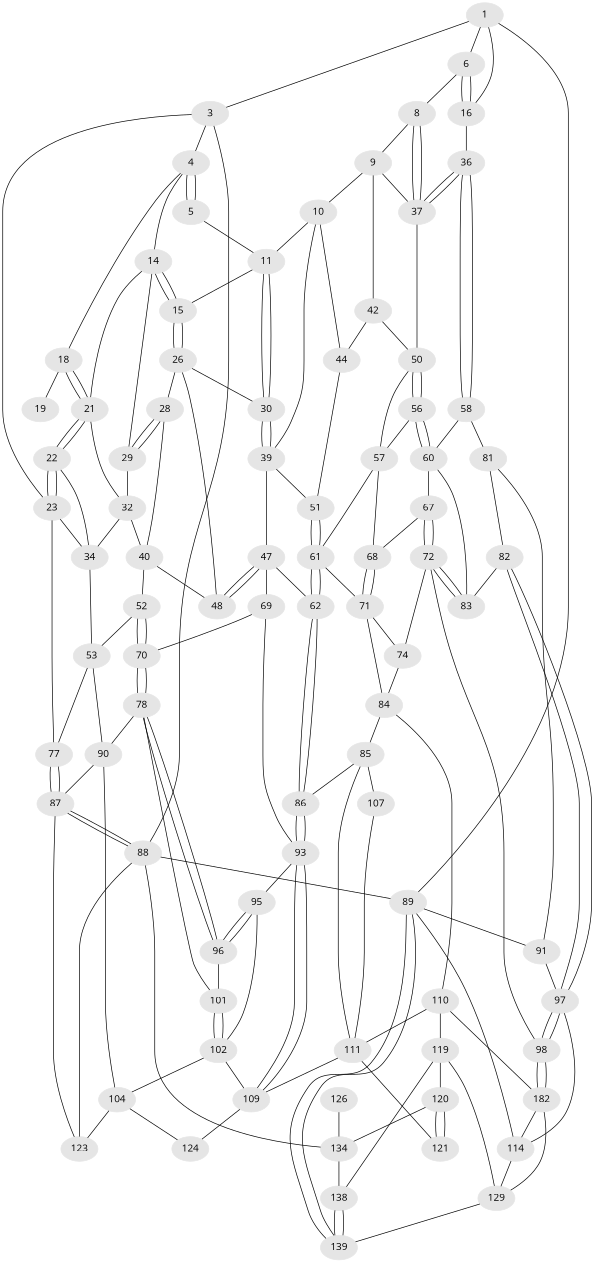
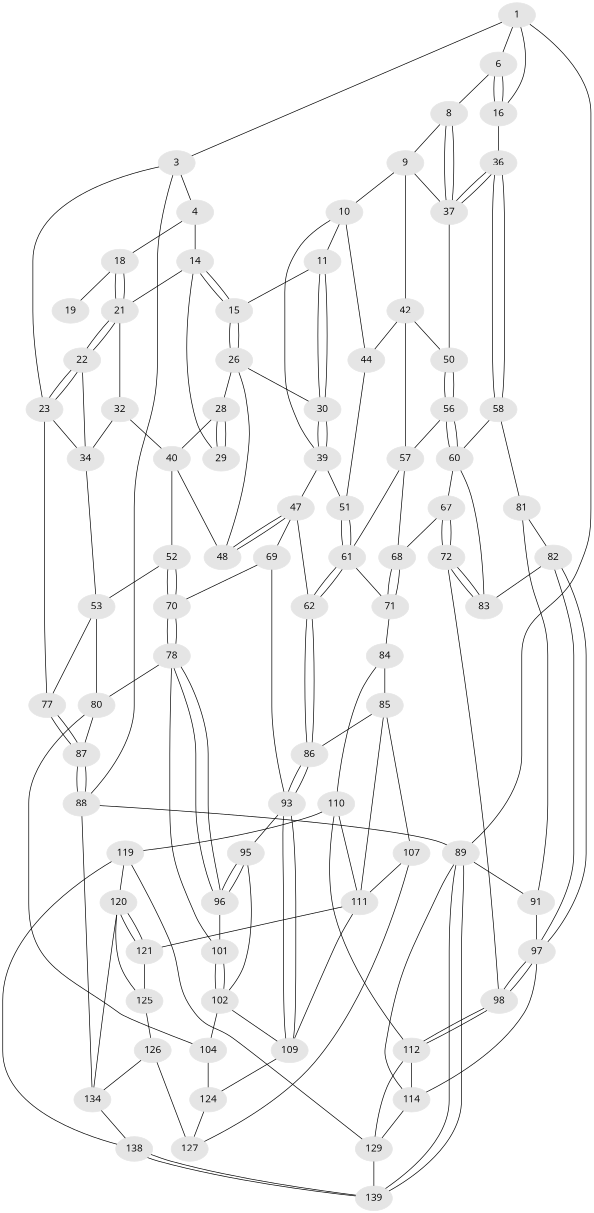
(191, 212) -> none
(389, 407) -> (405, 385)
(127, 483) -> none
(403, 656) -> none
(103, 755) -> (97, 705)
none -> (144, 1001)
(542, 1100) -> (412, 1050)
(79, 1149) -> none
none -> (190, 1149)
